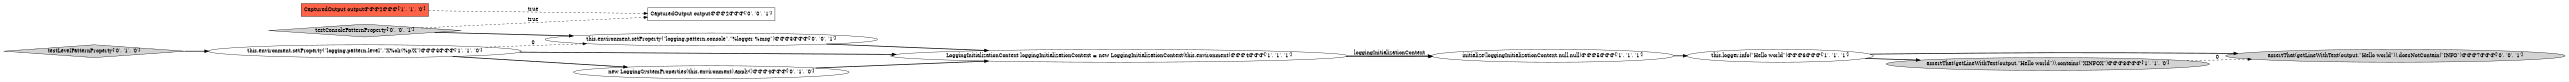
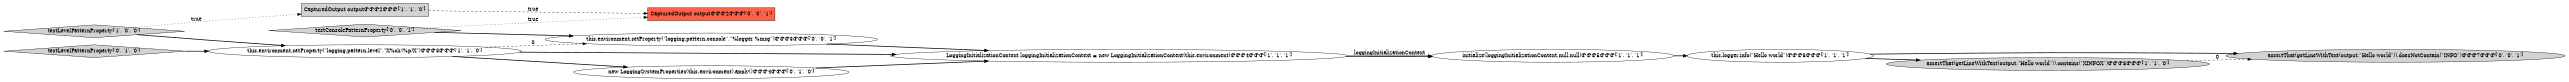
(365, 10) -> (365, 10)
(711, 14) -> (711, 14)
(533, 23) -> (533, 23)
none -> (94, 31)
